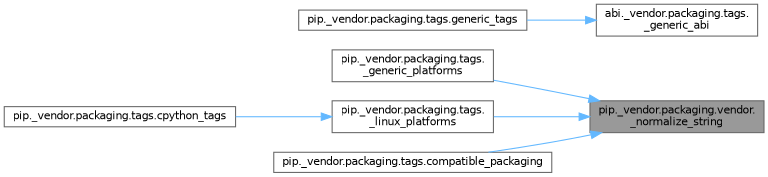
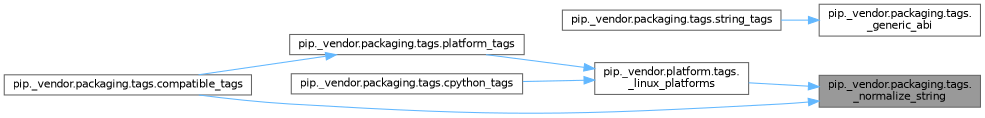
(413, 20) -> (672, 20)
(677, 20) -> (900, 20)
none -> (407, 45)
(413, 66) -> none
(413, 117) -> (672, 79)
(677, 117) -> (900, 91)
(413, 162) -> (128, 85)
